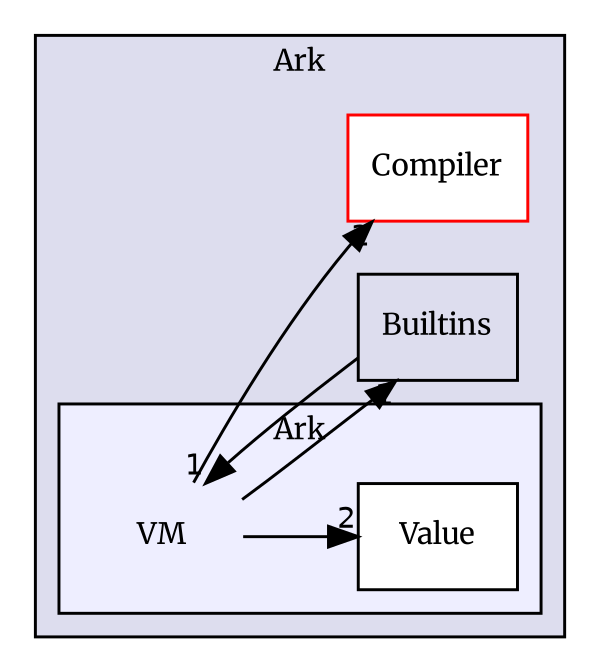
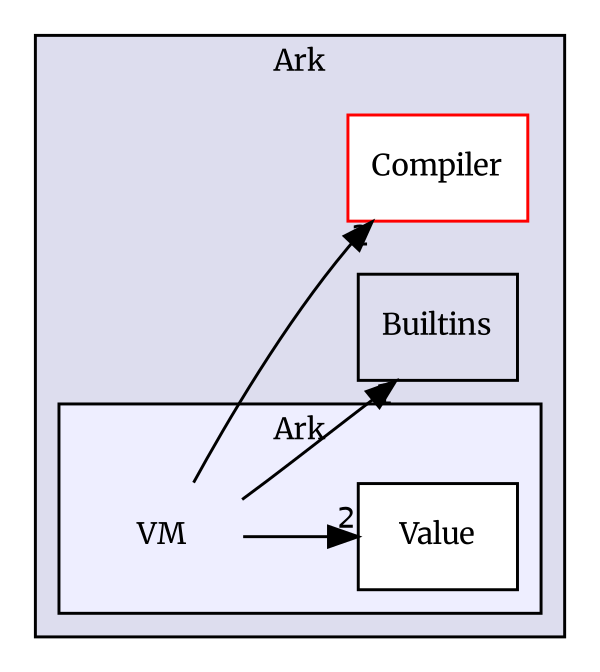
(276, 422) -> none
